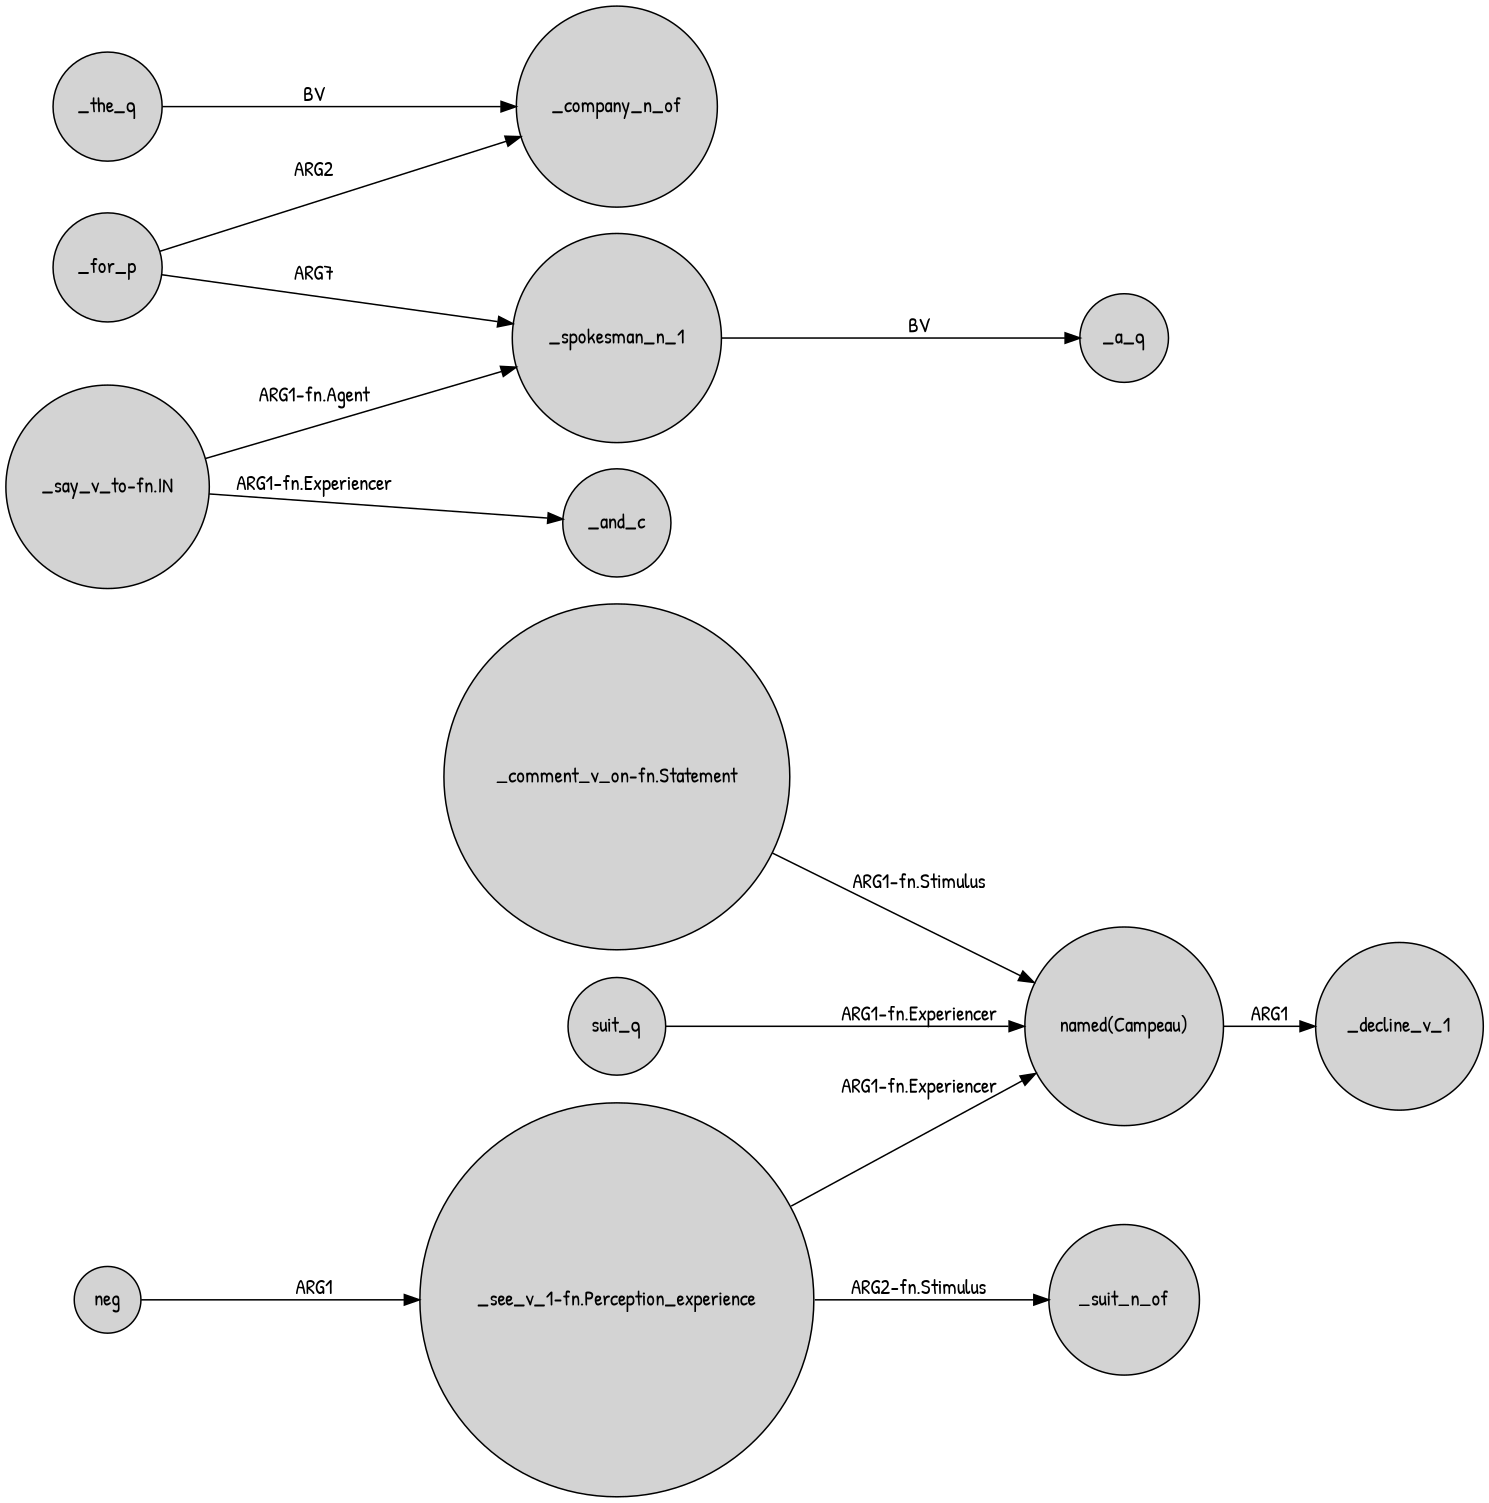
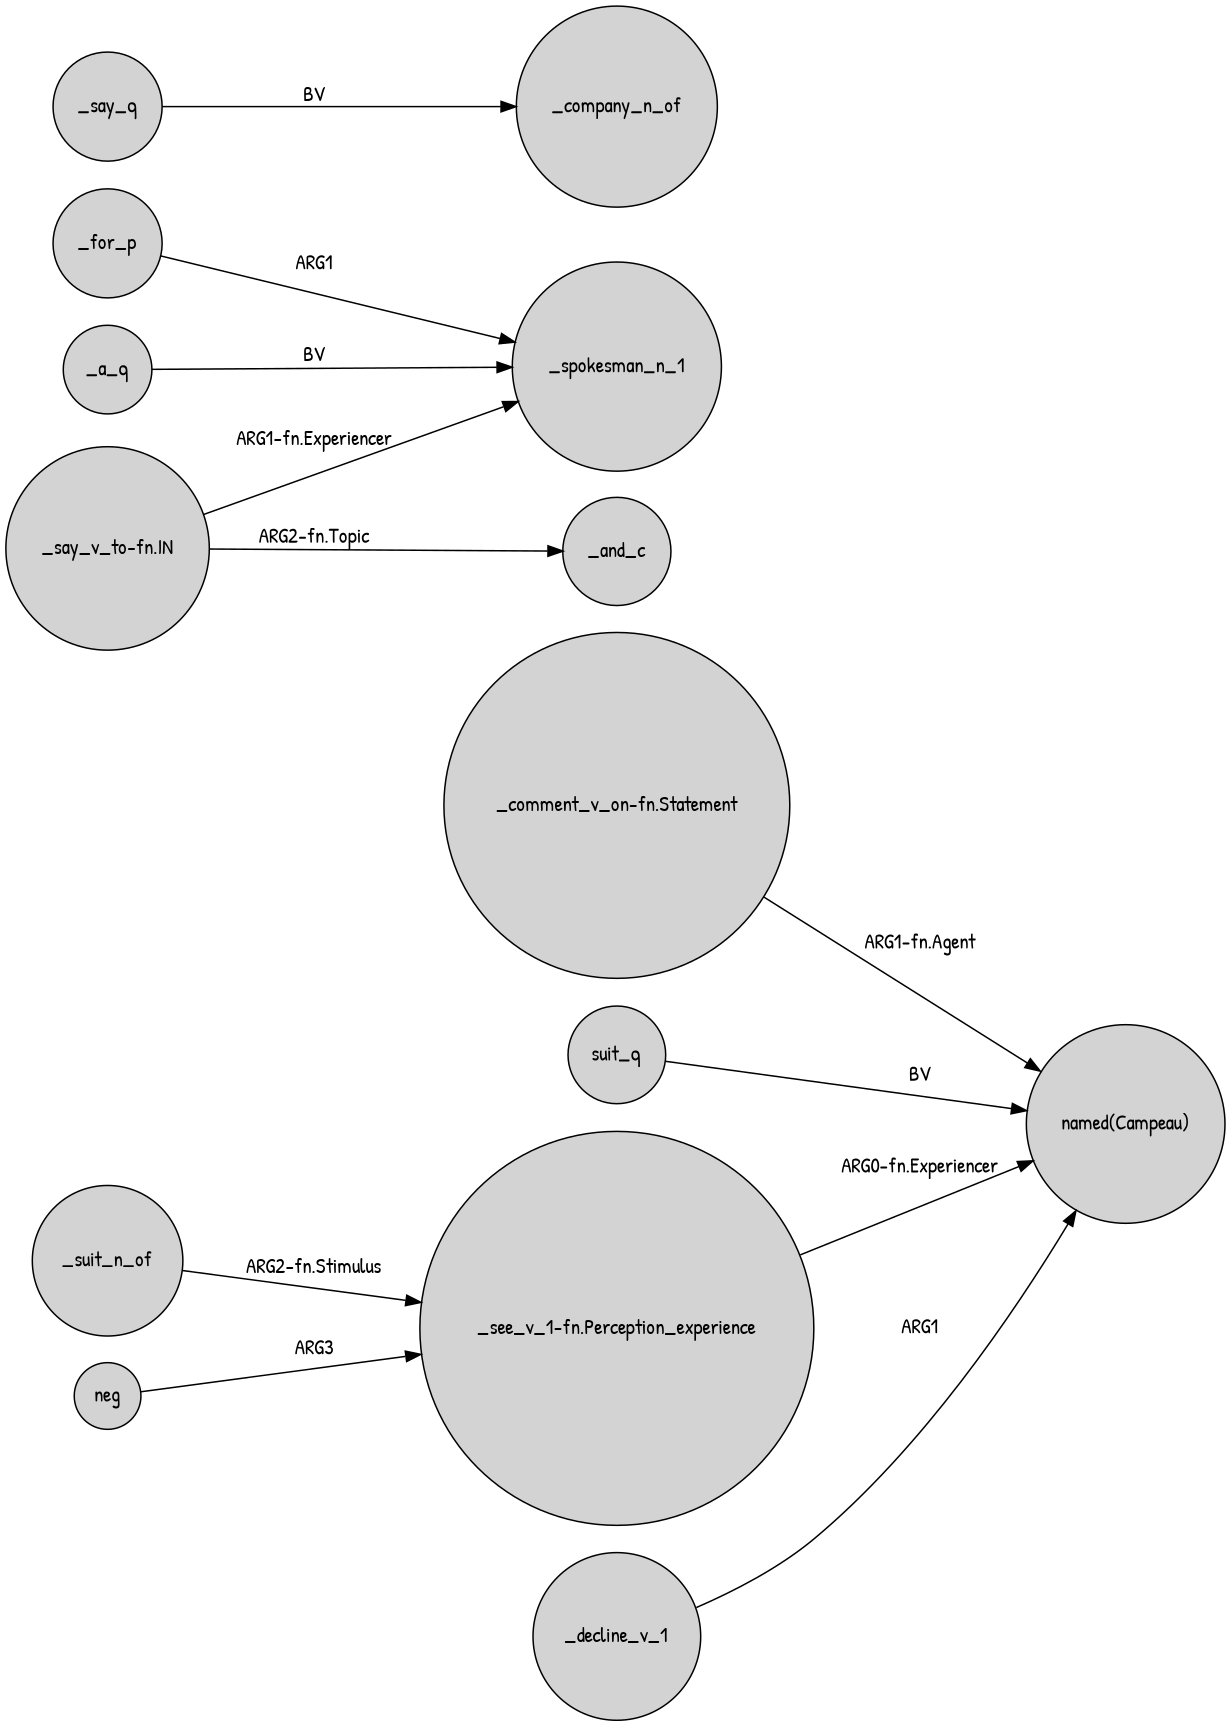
(108, 107) -> (108, 107)
(333, 196) -> none
(314, 274) -> (314, 264)
(893, 338) -> (324, 368)
(314, 396) -> (314, 439)
(314, 485) -> (314, 537)
(919, 883) -> (920, 943)
(919, 1015) -> (920, 1075)
(1262, 1026) -> (909, 1444)
(919, 1087) -> (920, 1167)
(314, 1289) -> (314, 1349)
(924, 1300) -> (294, 1285)
